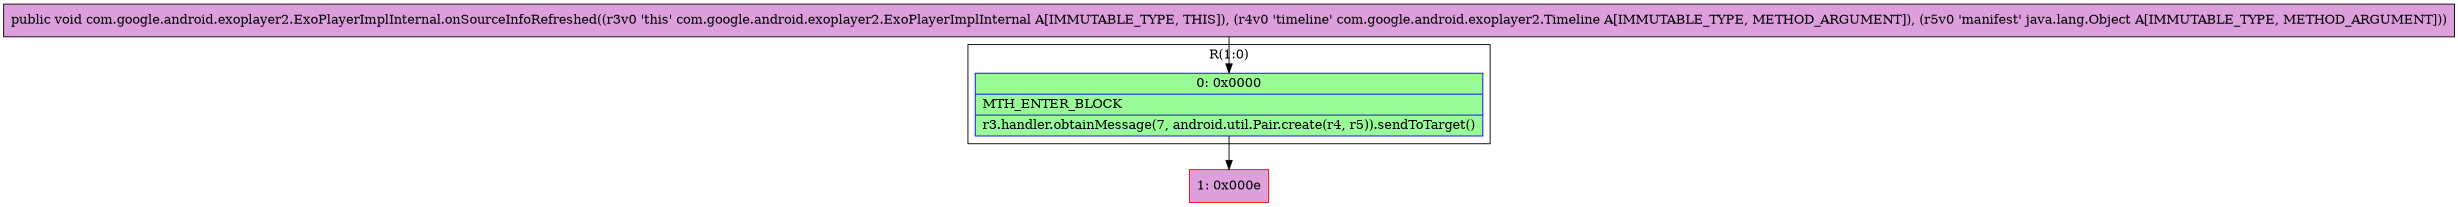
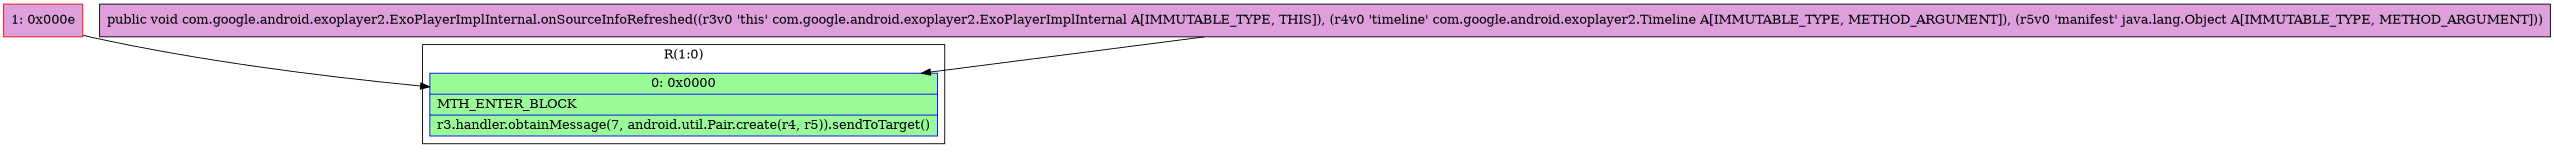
(1229, 149) -> (251, 66)
